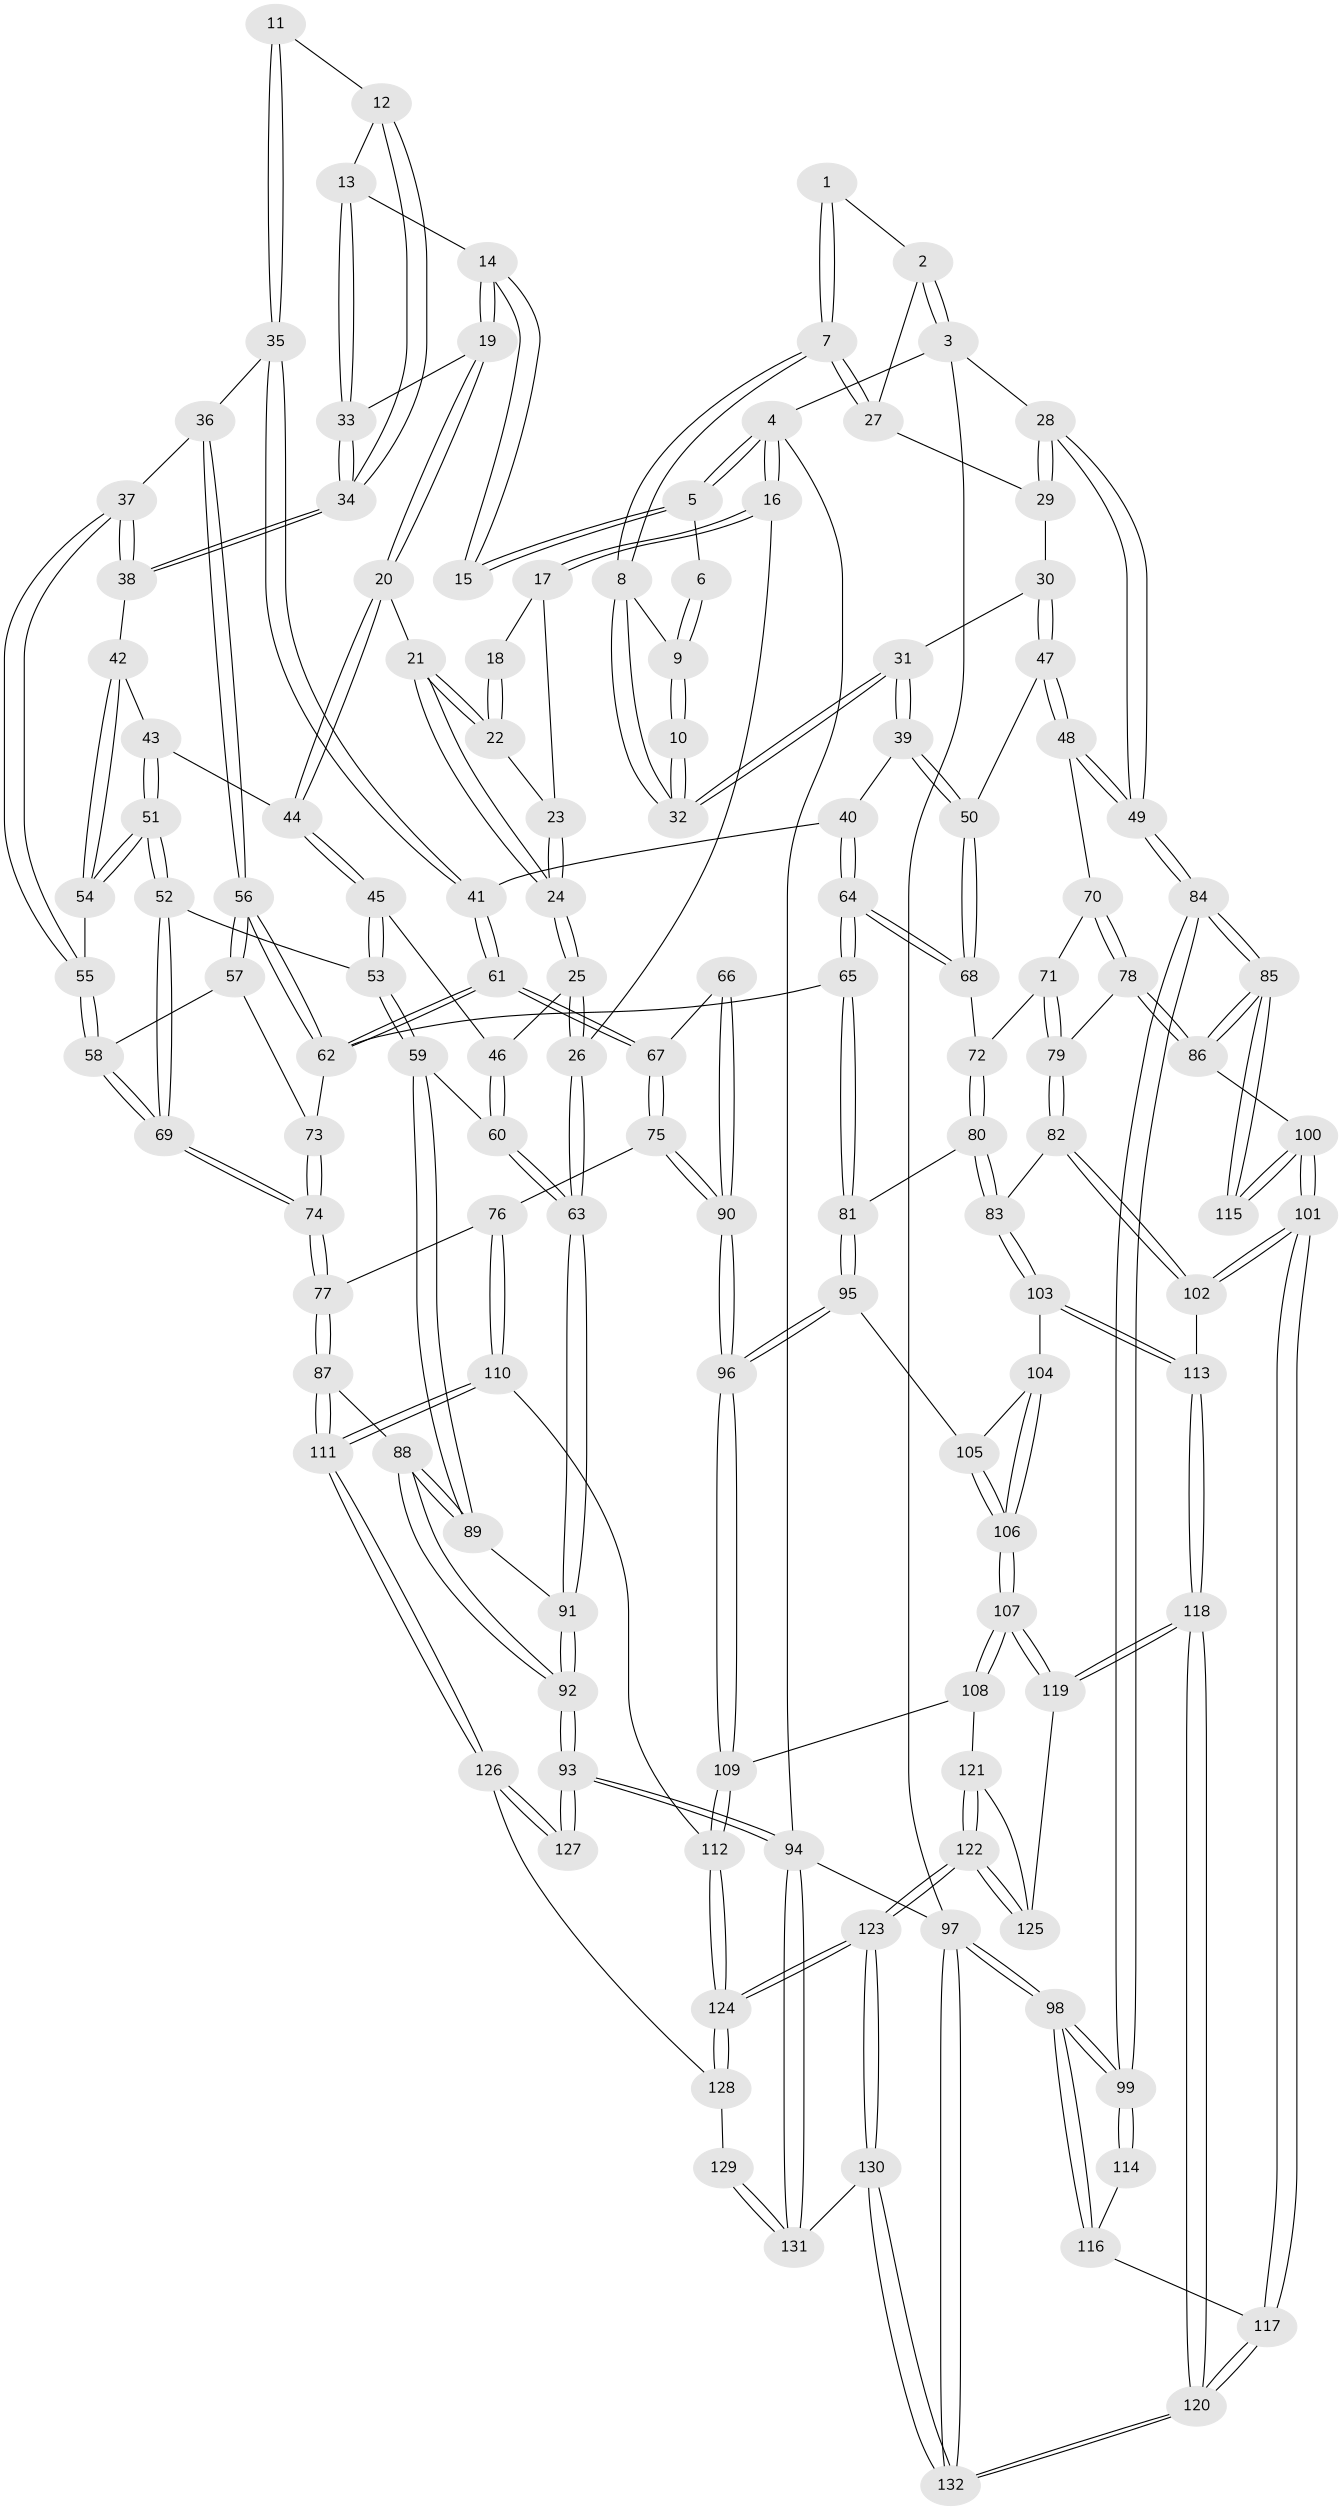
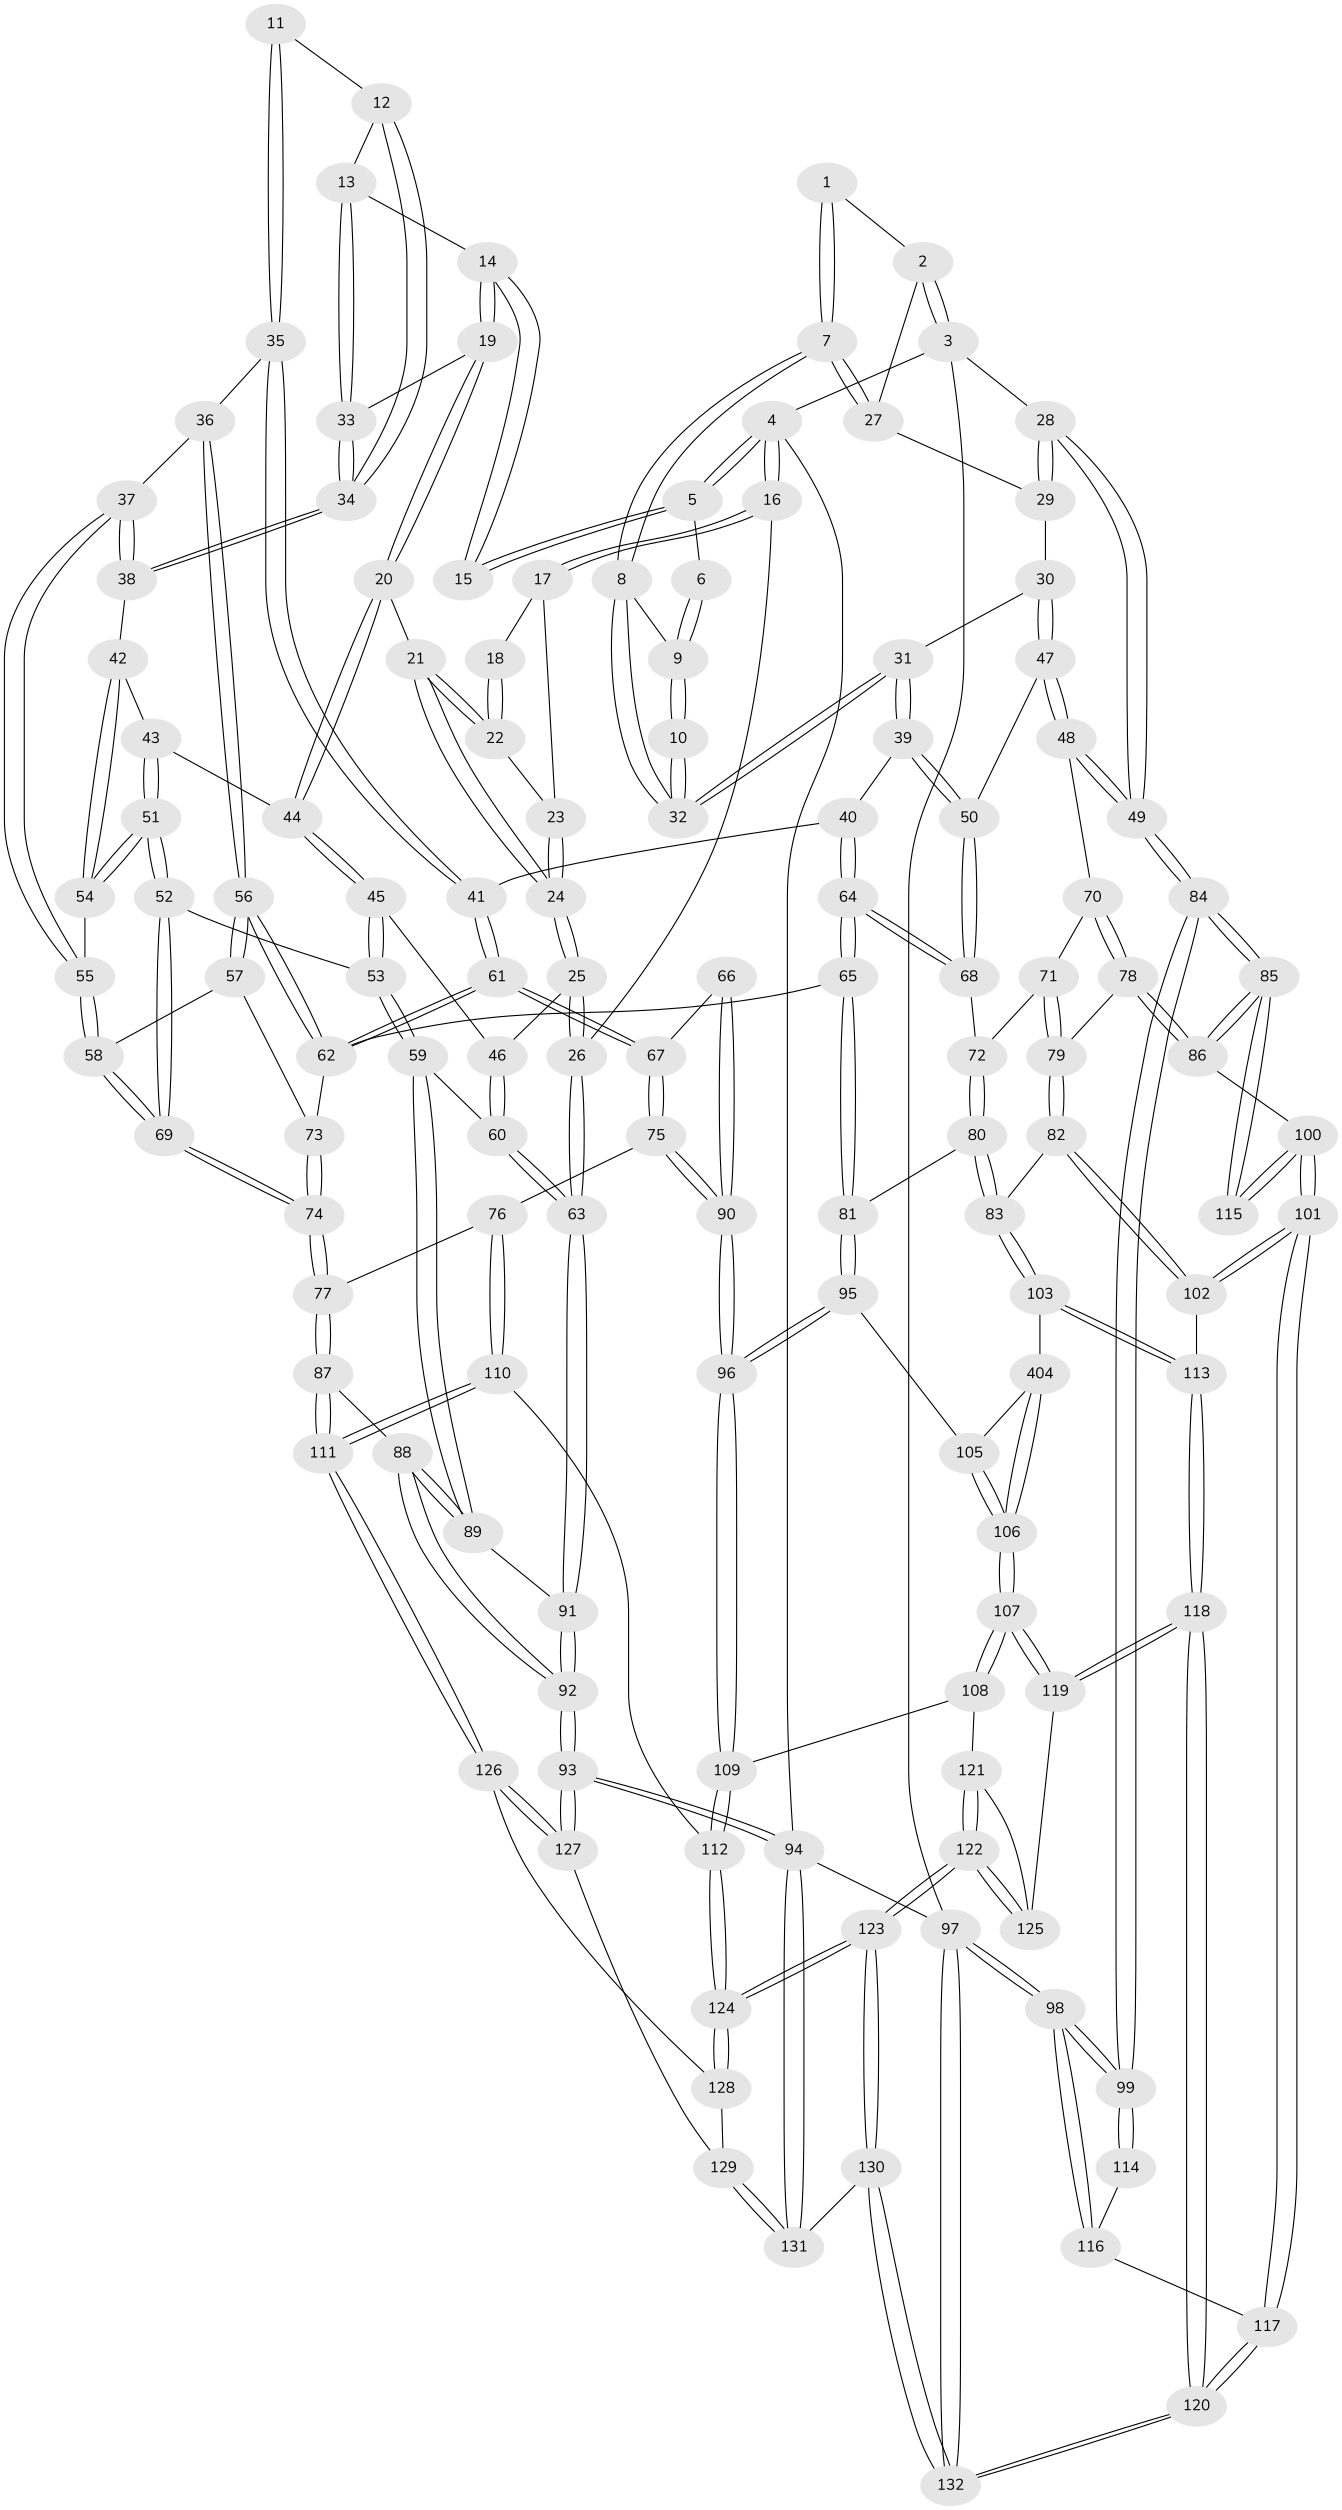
(1040, 1374) -> (1040, 1374)
none -> (634, 2014)
